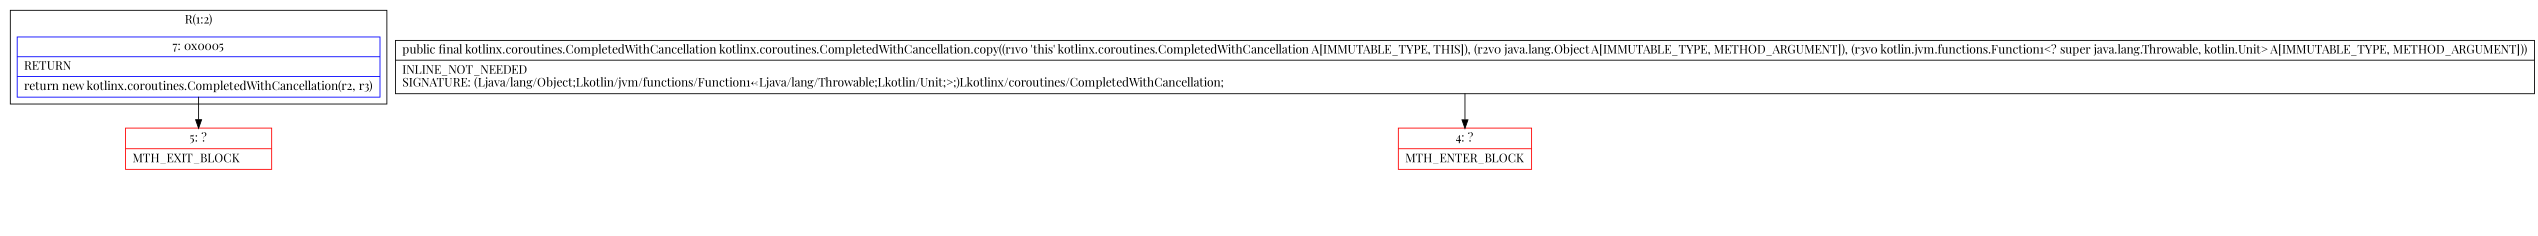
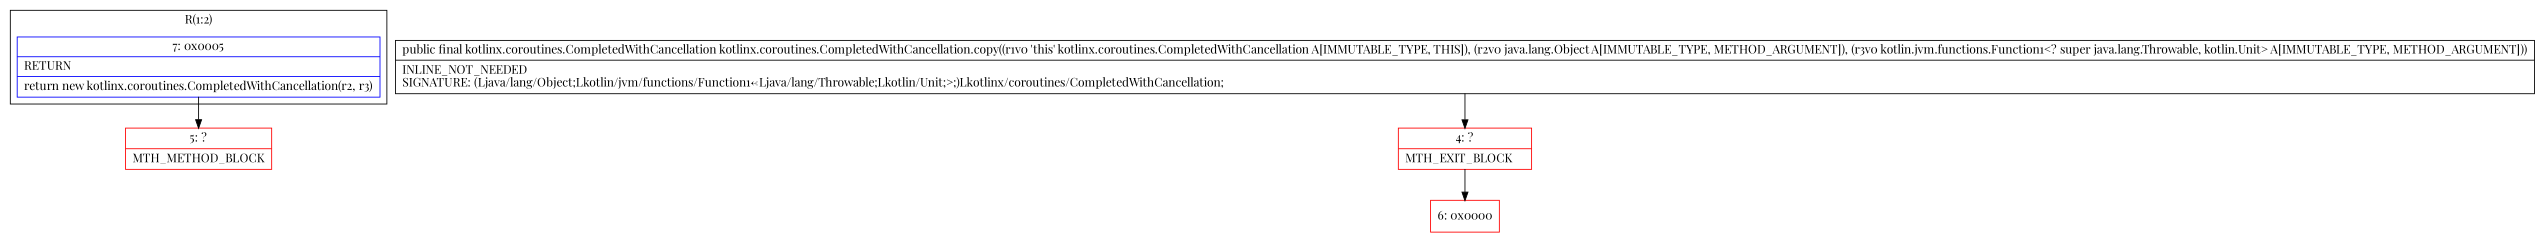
(186, 159) -> (199, 159)
(1465, 159) -> (1459, 159)
none -> (1465, 216)
